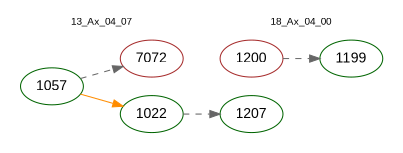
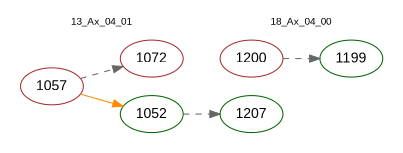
(102, 22) -> (102, 22)
(152, 59) -> (152, 59)
(52, 86) -> (52, 86)
(152, 114) -> (152, 114)
